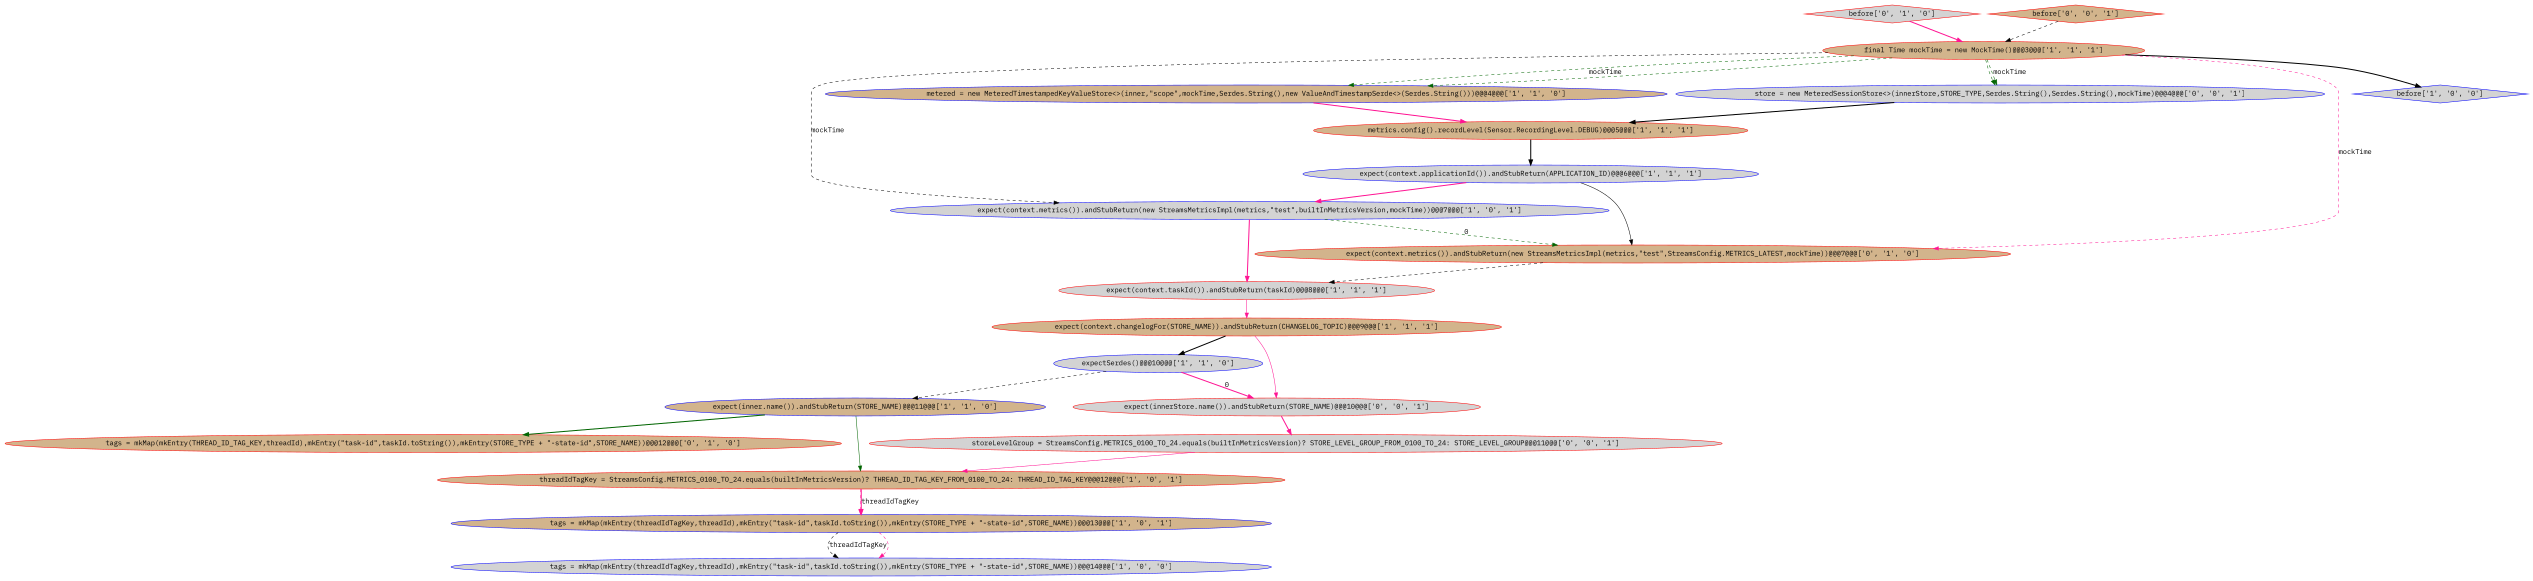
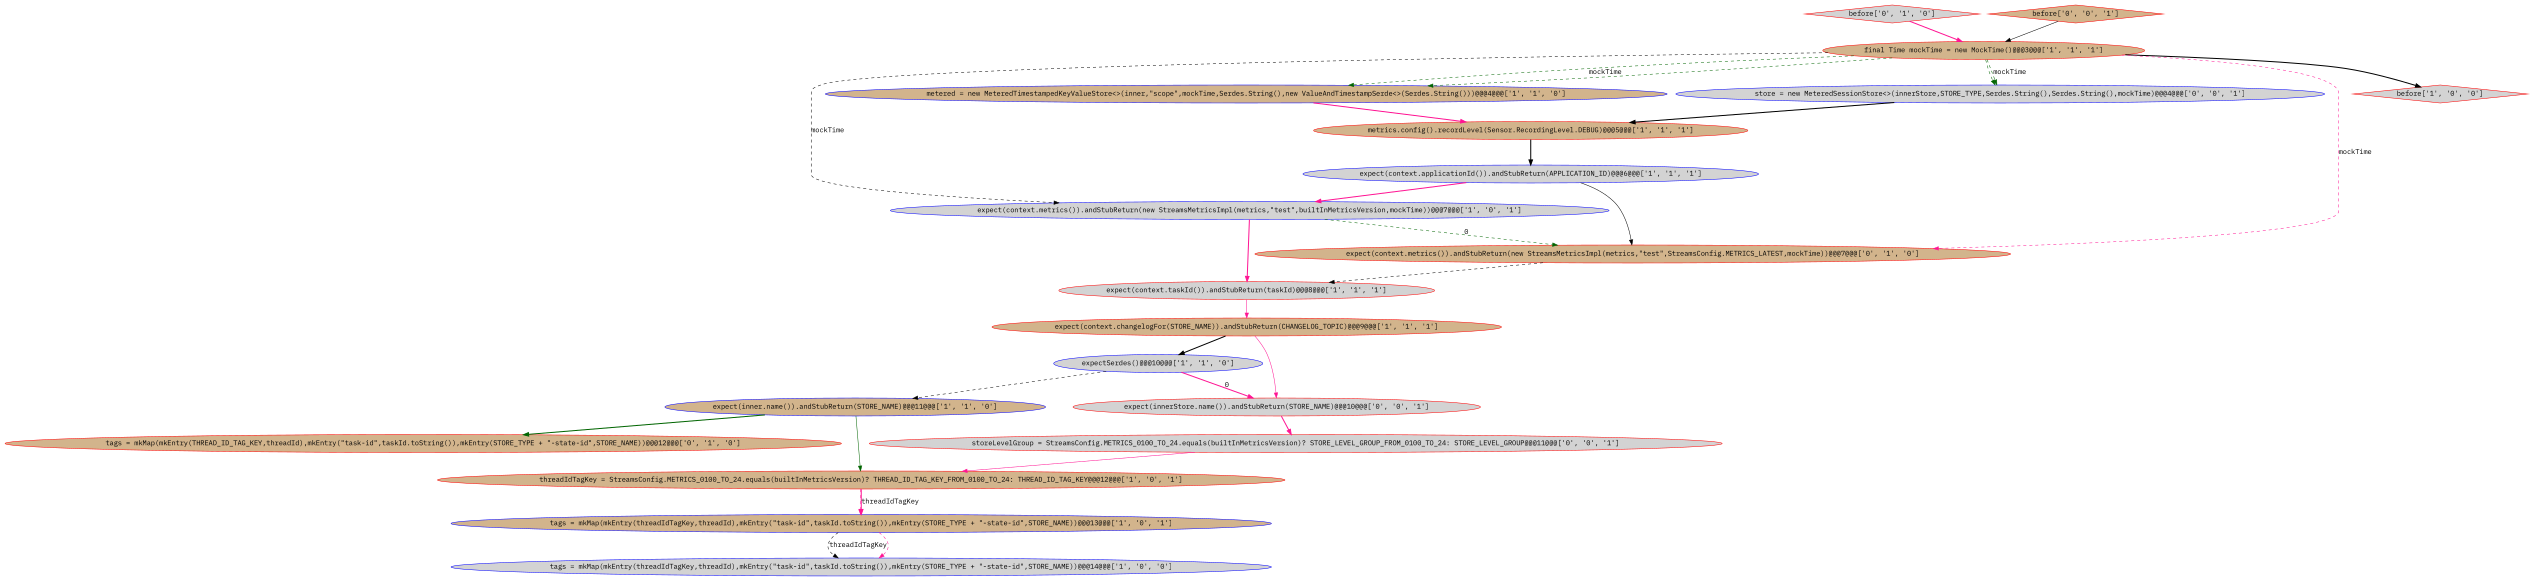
(2034, 30) -> (2034, 30)
(2440, 94) -> (2440, 94)
